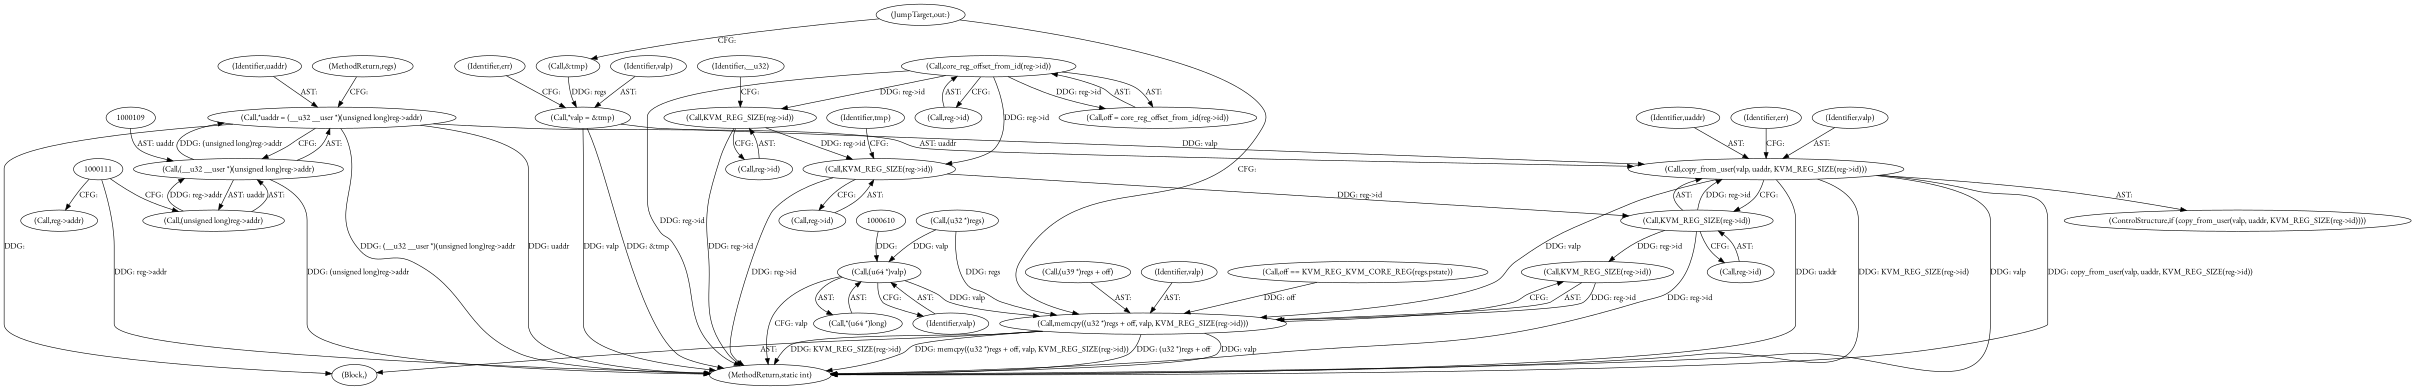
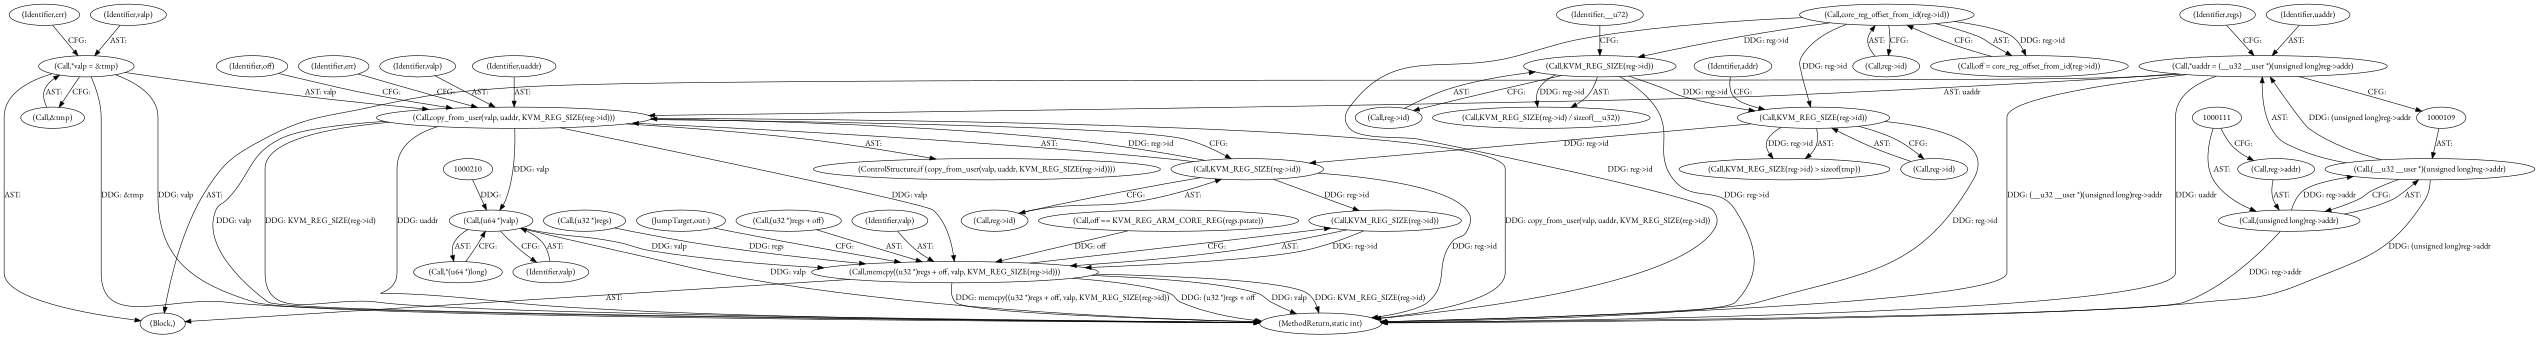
(738, 34) -> (71, 90)
none -> (252, 66)
(363, 66) -> (2218, 15)
(741, 66) -> (1600, 15)
(589, 92) -> (55, 92)
(1124, 92) -> (1965, 41)
(866, 118) -> (1733, 66)
none -> (1541, 118)
(156, 143) -> (2445, 143)
(292, 143) -> (2357, 93)
(1200, 143) -> (321, 92)
none -> (1784, 169)
none -> (2272, 193)
(155, 195) -> (2223, 169)
(246, 195) -> (2382, 195)
(881, 221) -> (468, 169)
none -> (4, 233)
(913, 242) -> (513, 168)
(16, 246) -> (215, 195)
(1078, 272) -> (789, 221)
(1358, 272) -> (1169, 221)
(860, 298) -> (489, 246)
(791, 324) -> (788, 272)
(335, 357) -> (1846, 317)
